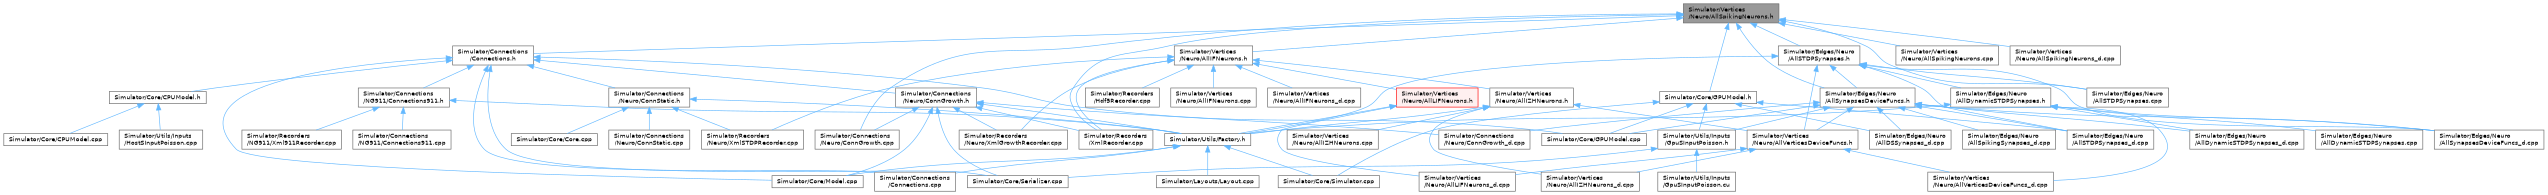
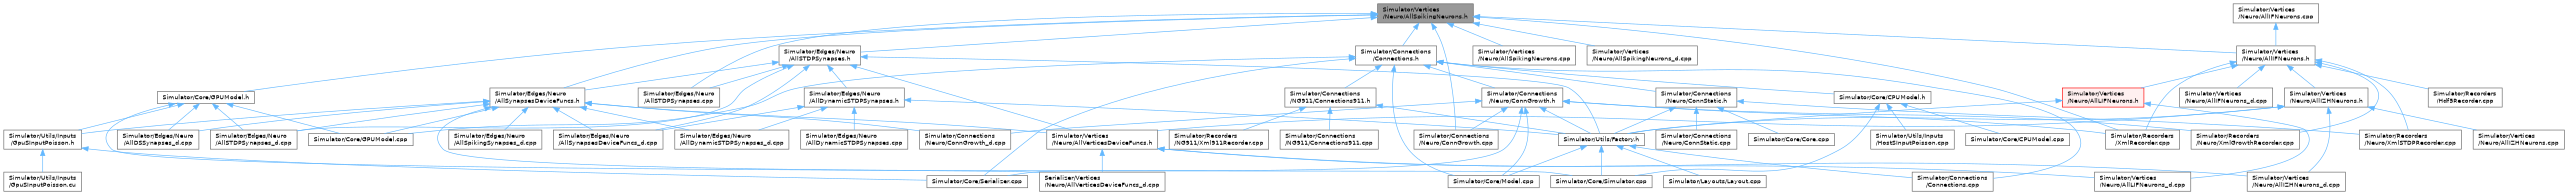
(1213, 80) -> (2276, 38)
none -> (1767, 171)
(1991, 182) -> (1102, 182)
